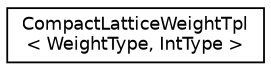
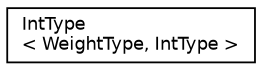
(136, 35) -> (131, 35)
